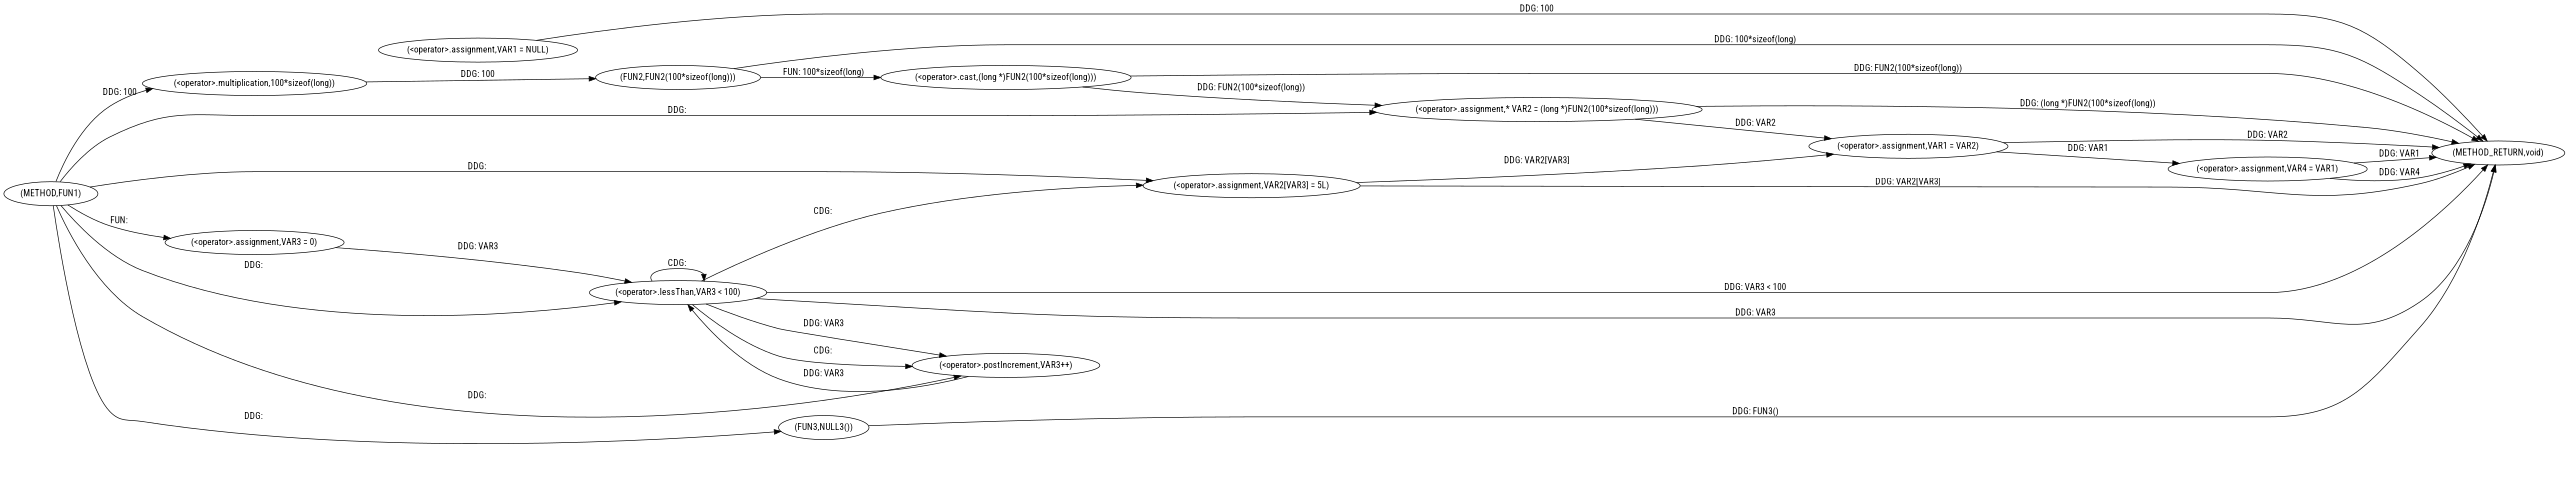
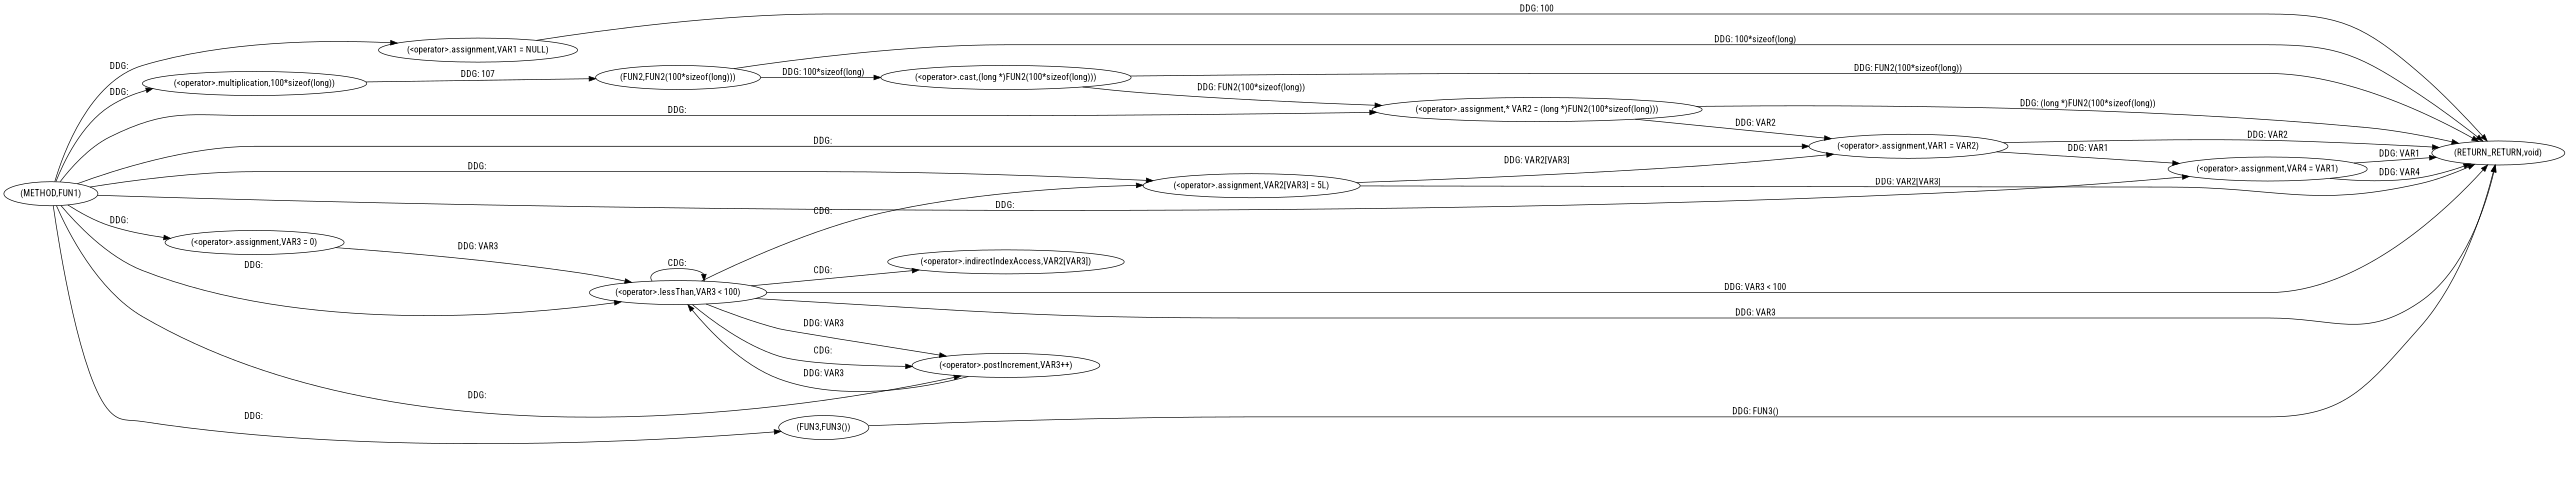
none -> (191, 54)
(824, 72) -> (824, 72)
(478, 74) -> (478, 74)
(120, 93) -> (120, 93)
none -> (937, 146)
(2498, 153) -> (2498, 153)
none -> (1140, 210)
(120, 221) -> (120, 221)
none -> (1006, 262)
(824, 428) -> (824, 428)
